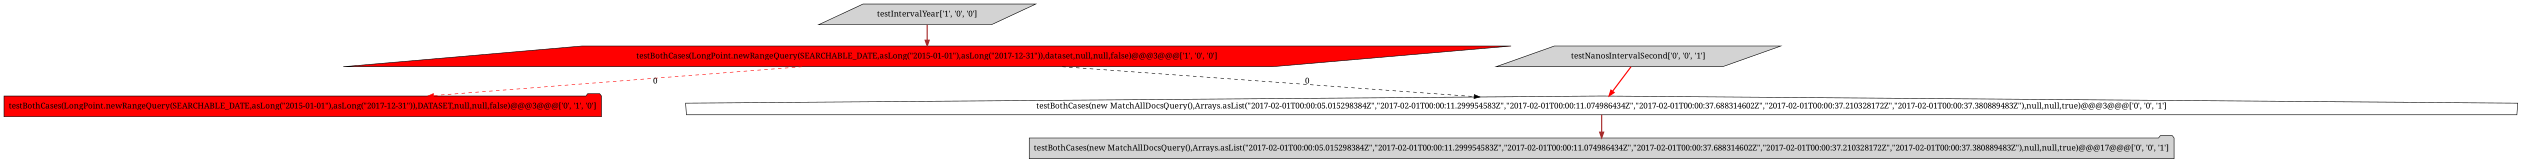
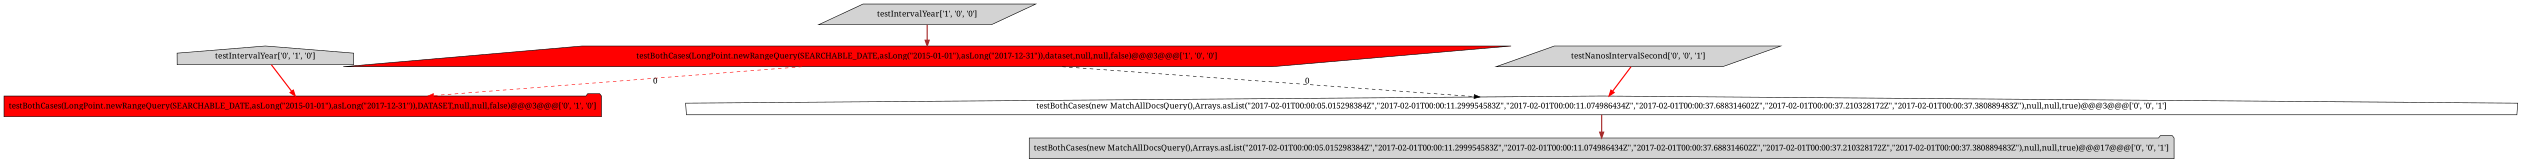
none -> (265, 56)
